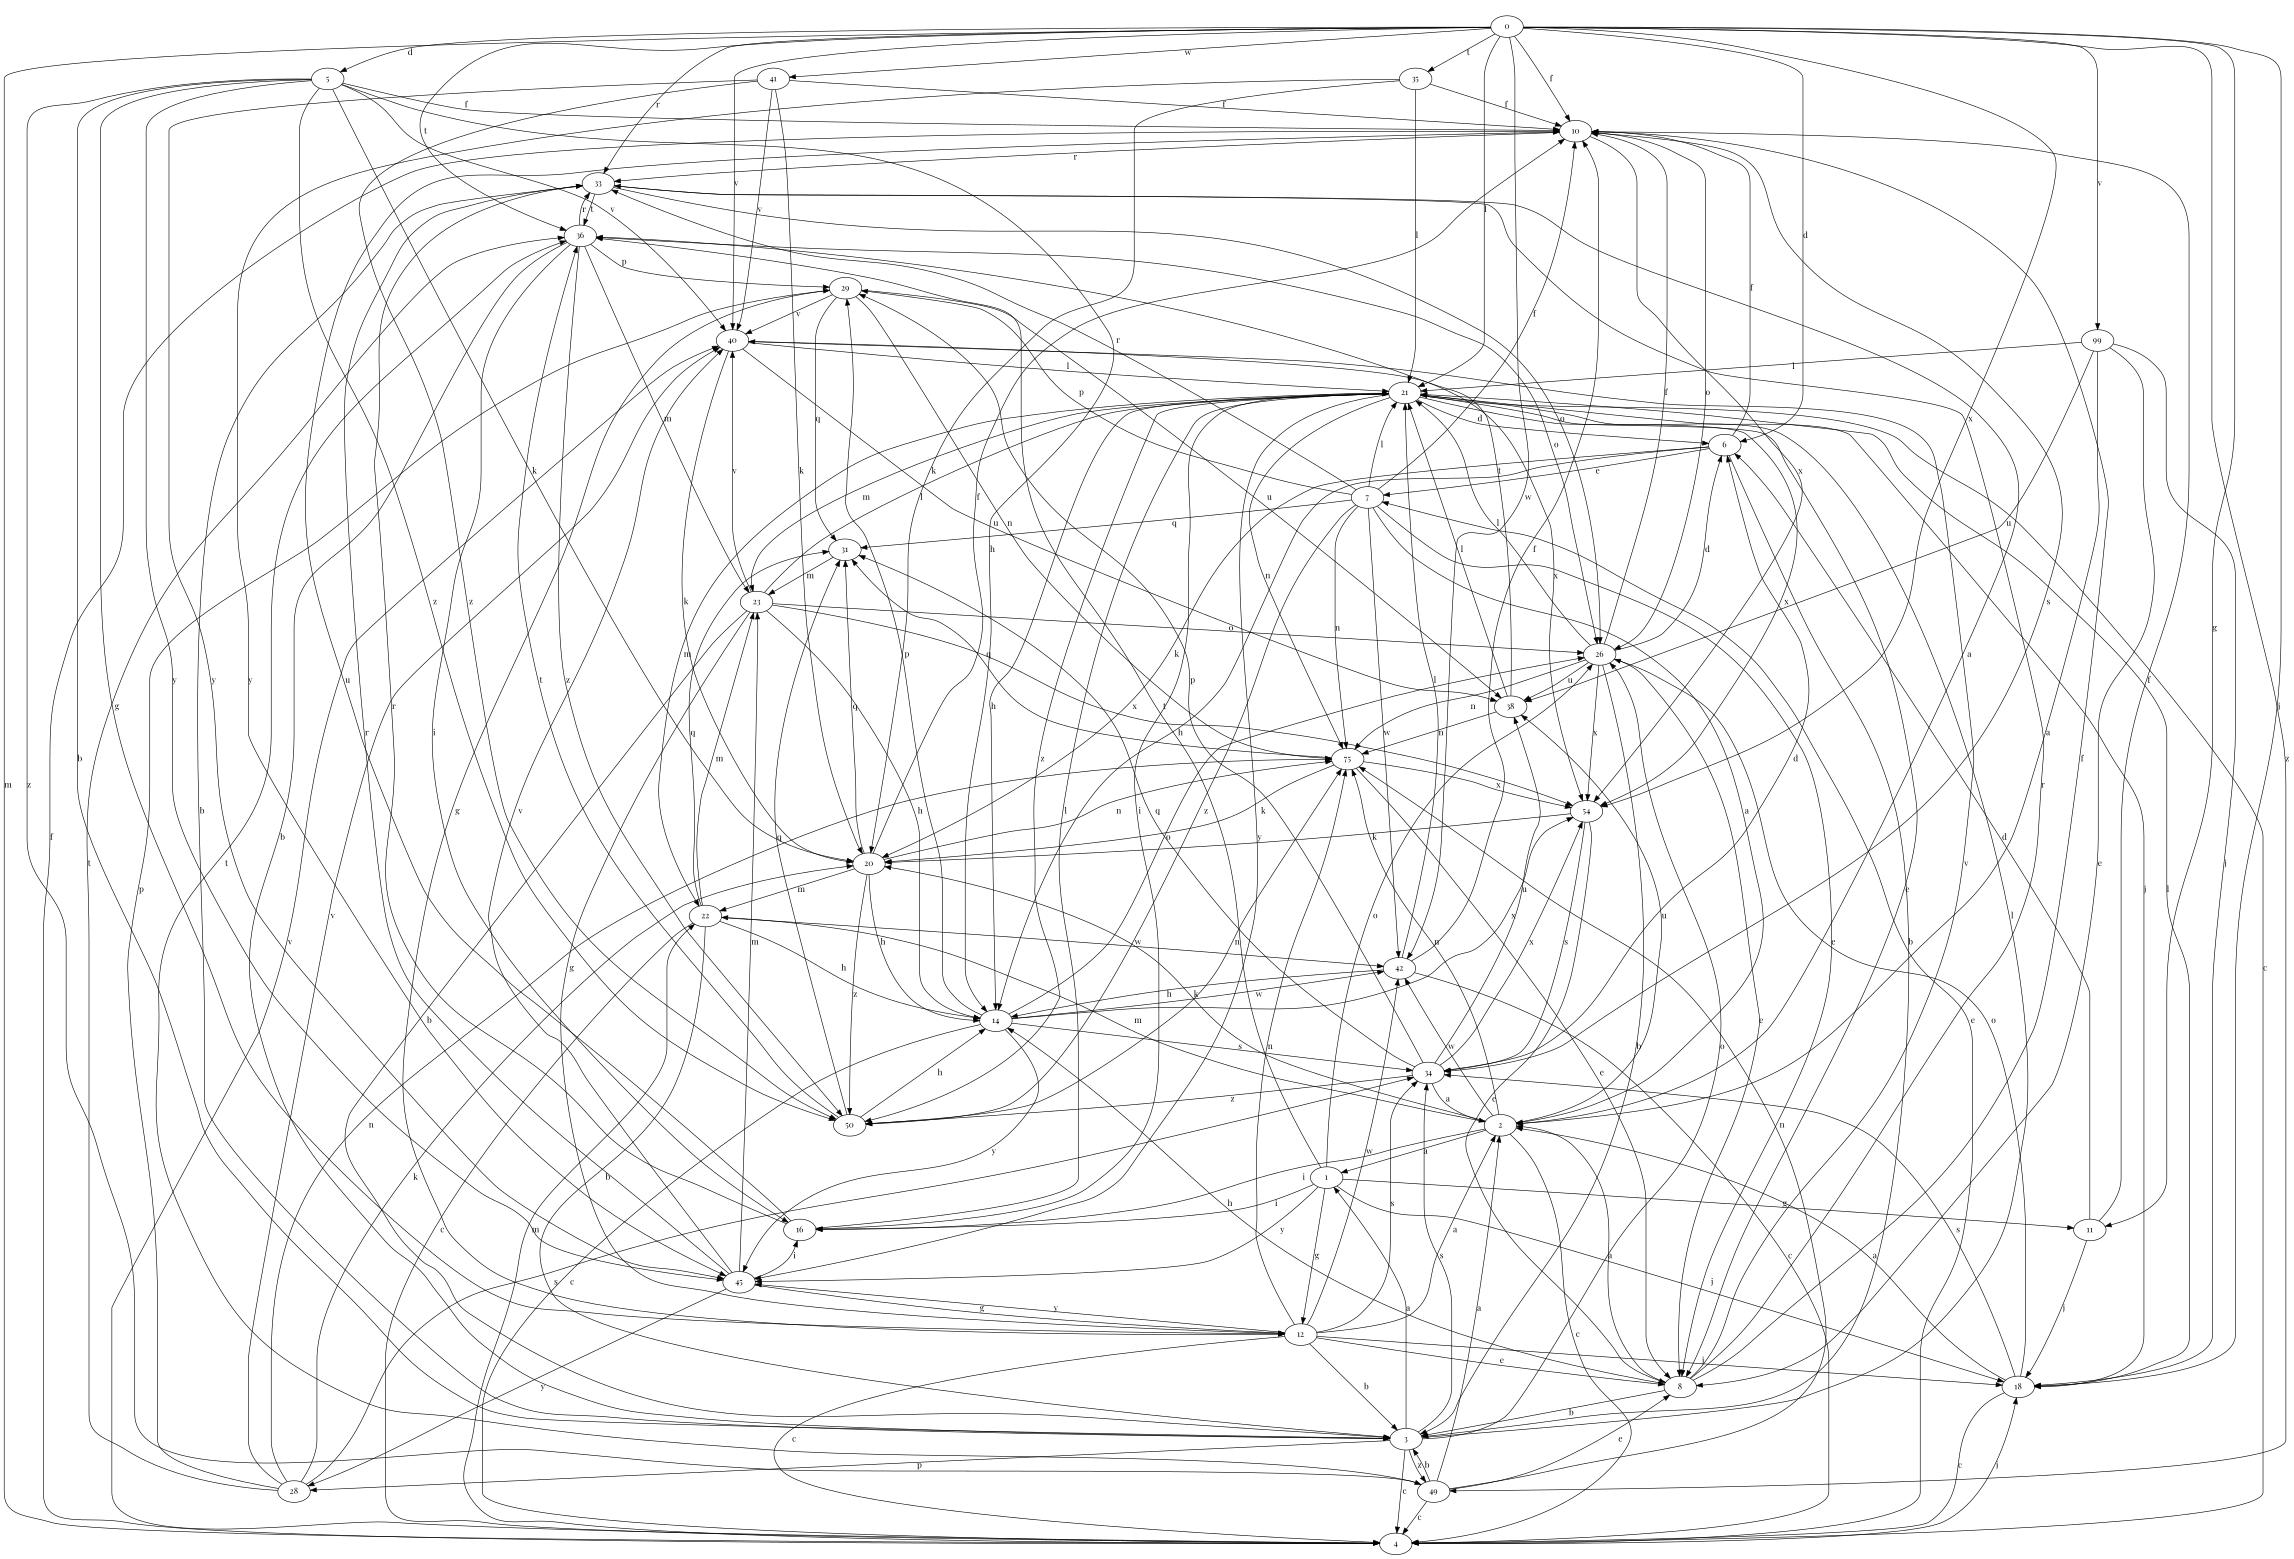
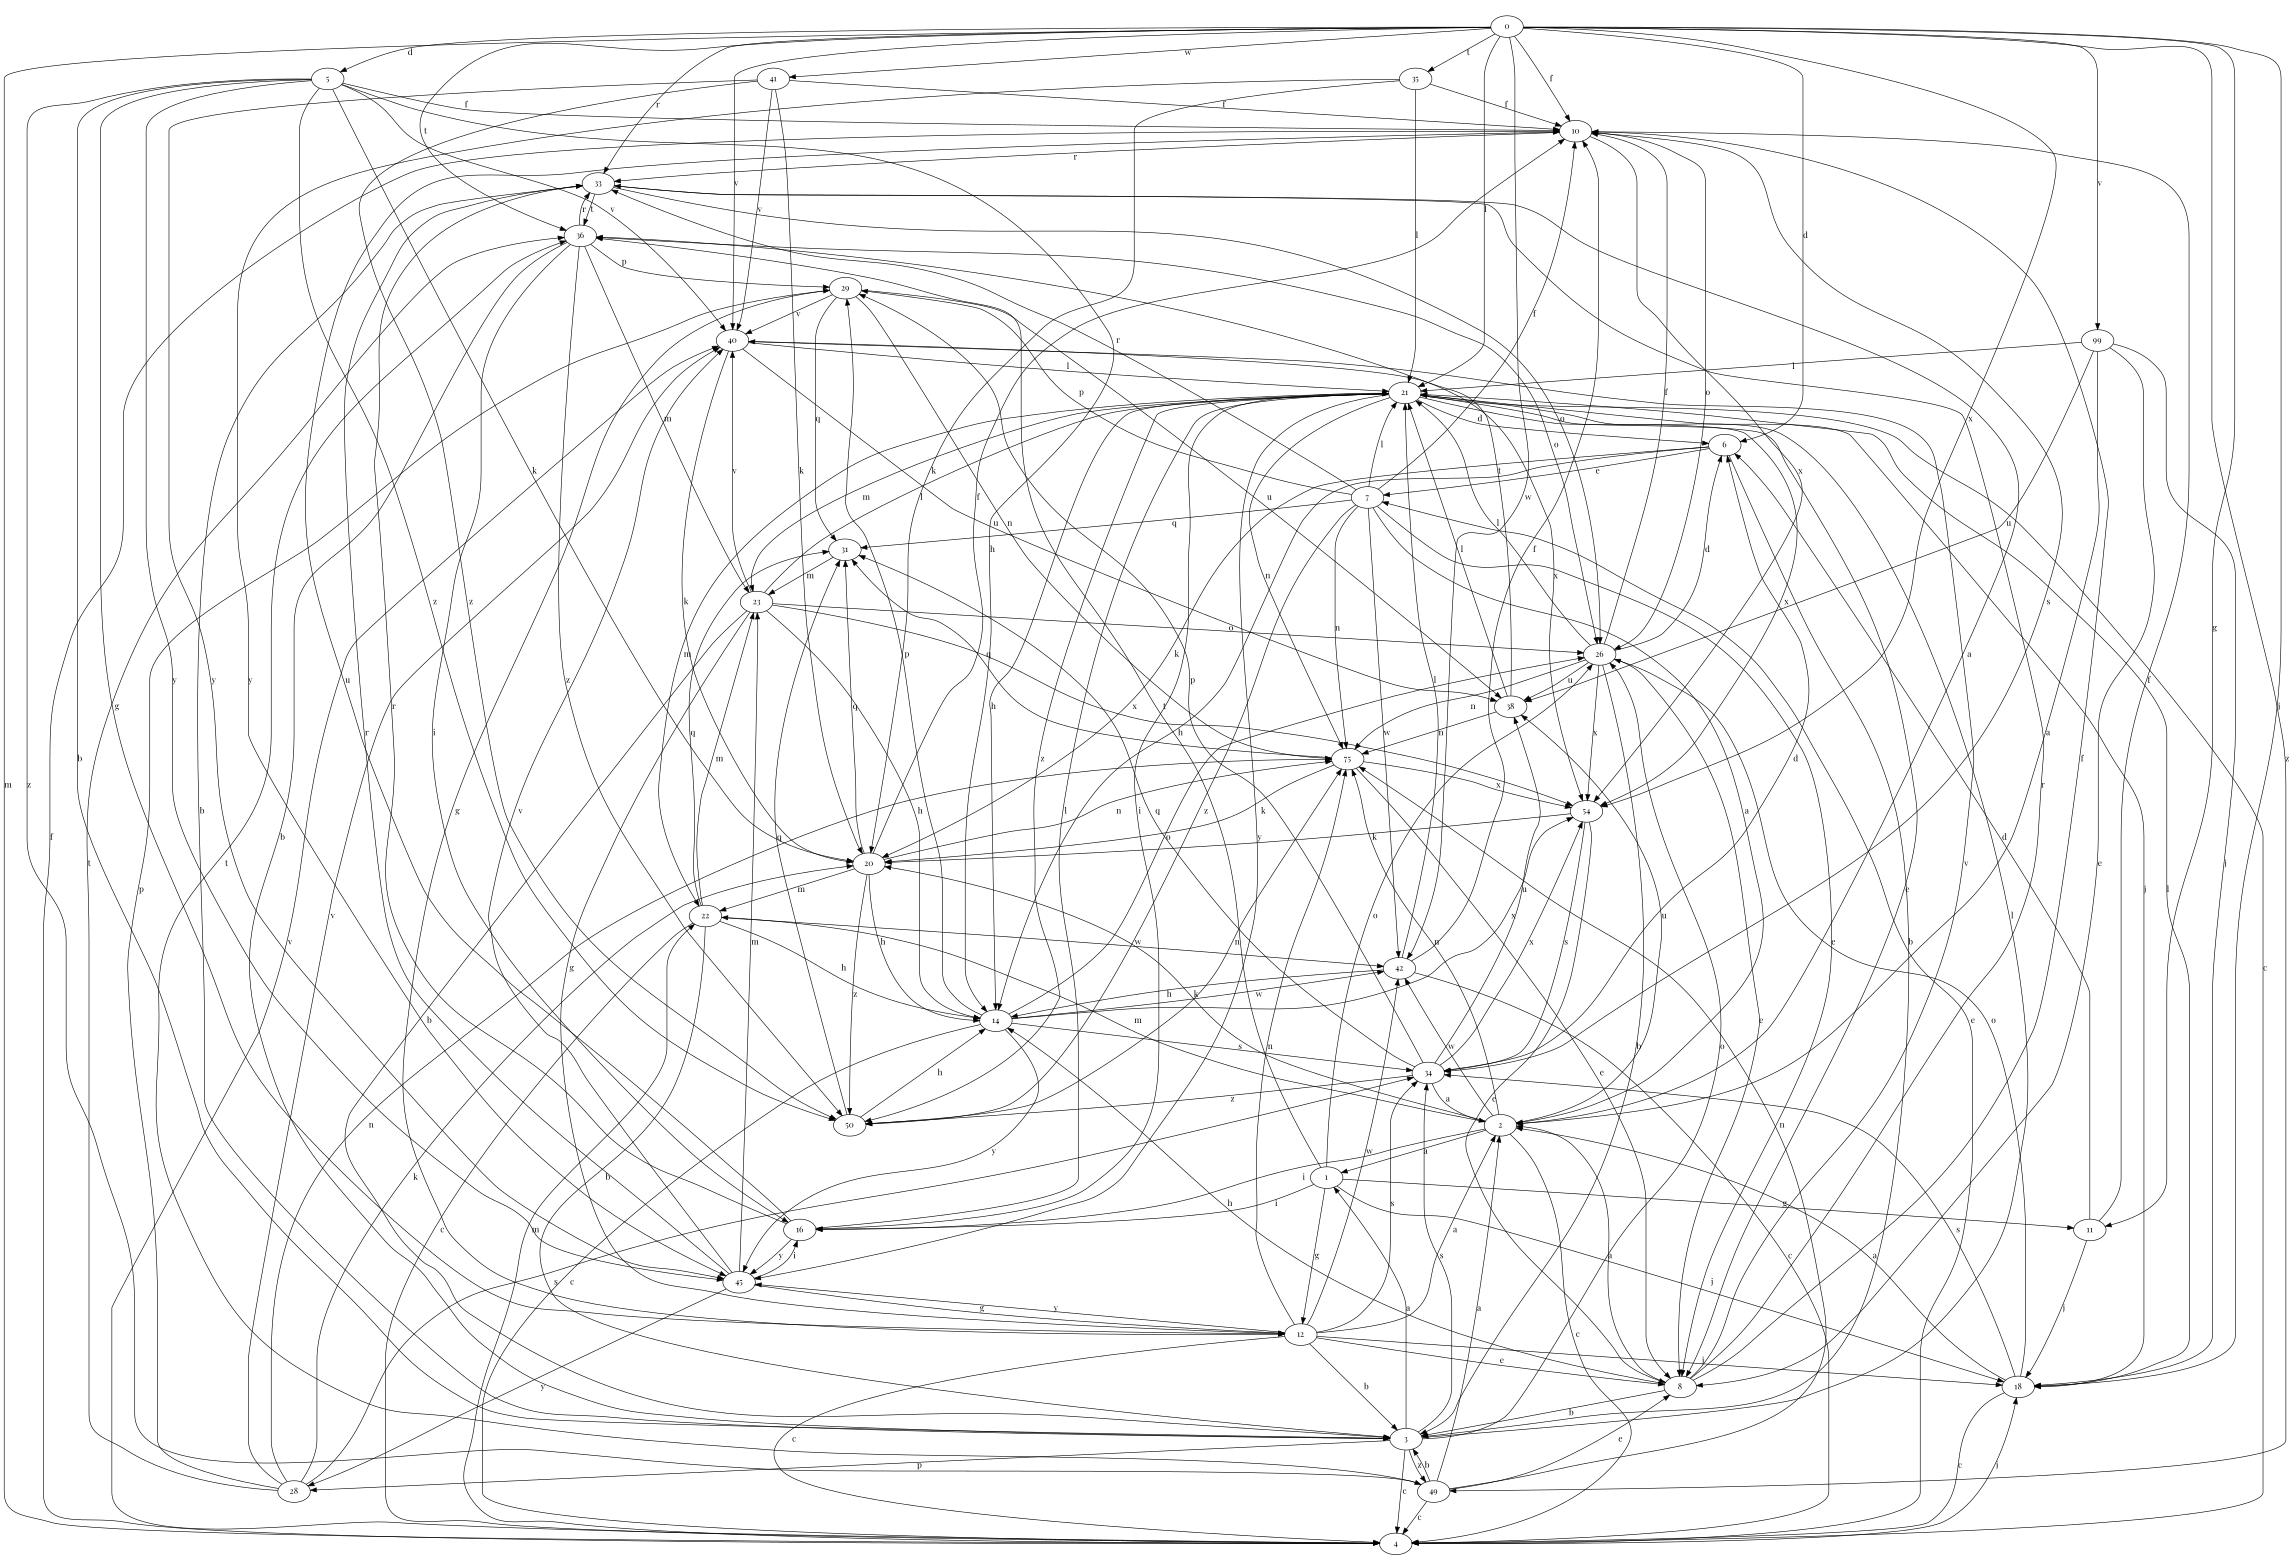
(1750, 227) -> none
(560, 753) -> none
(1052, 1274) -> (774, 1256)
